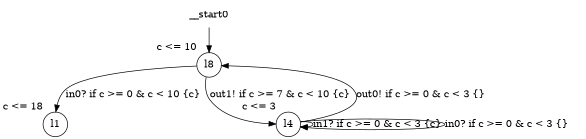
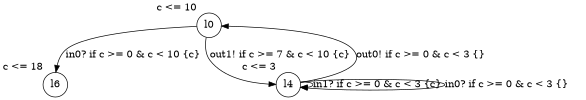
(209, 15) -> none
(209, 65) -> (209, 25)
(55, 124) -> (55, 85)
